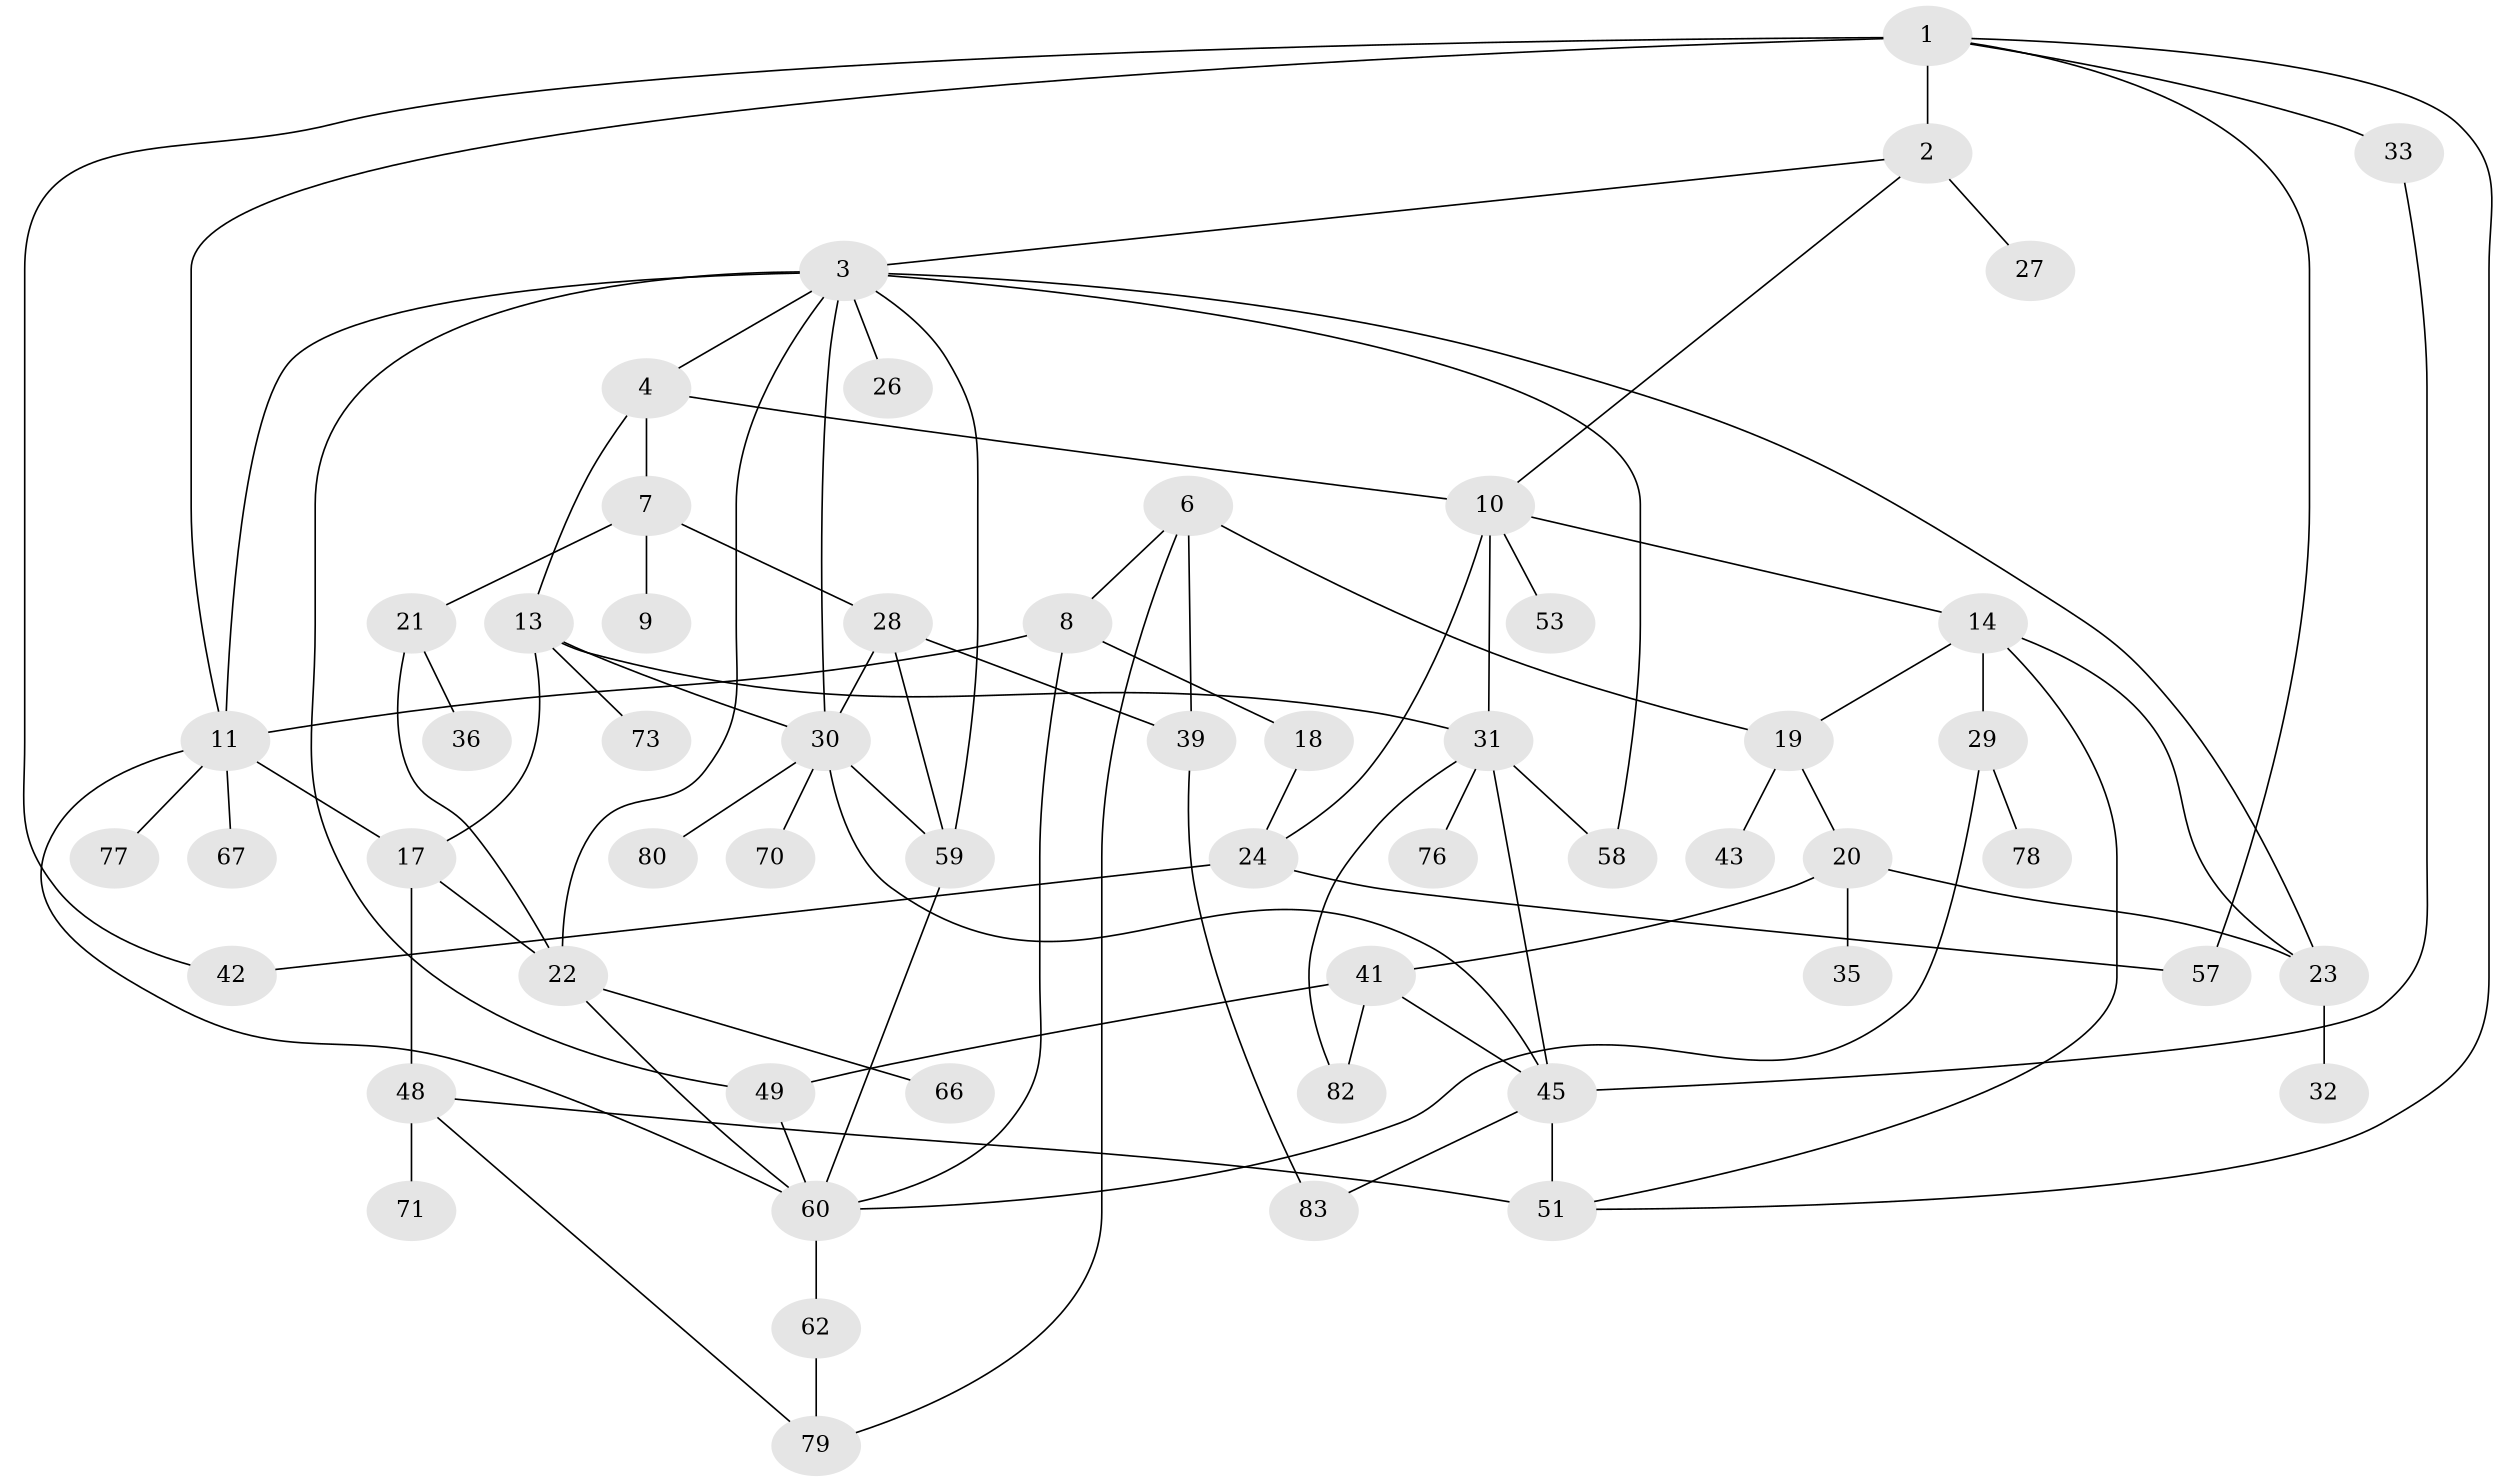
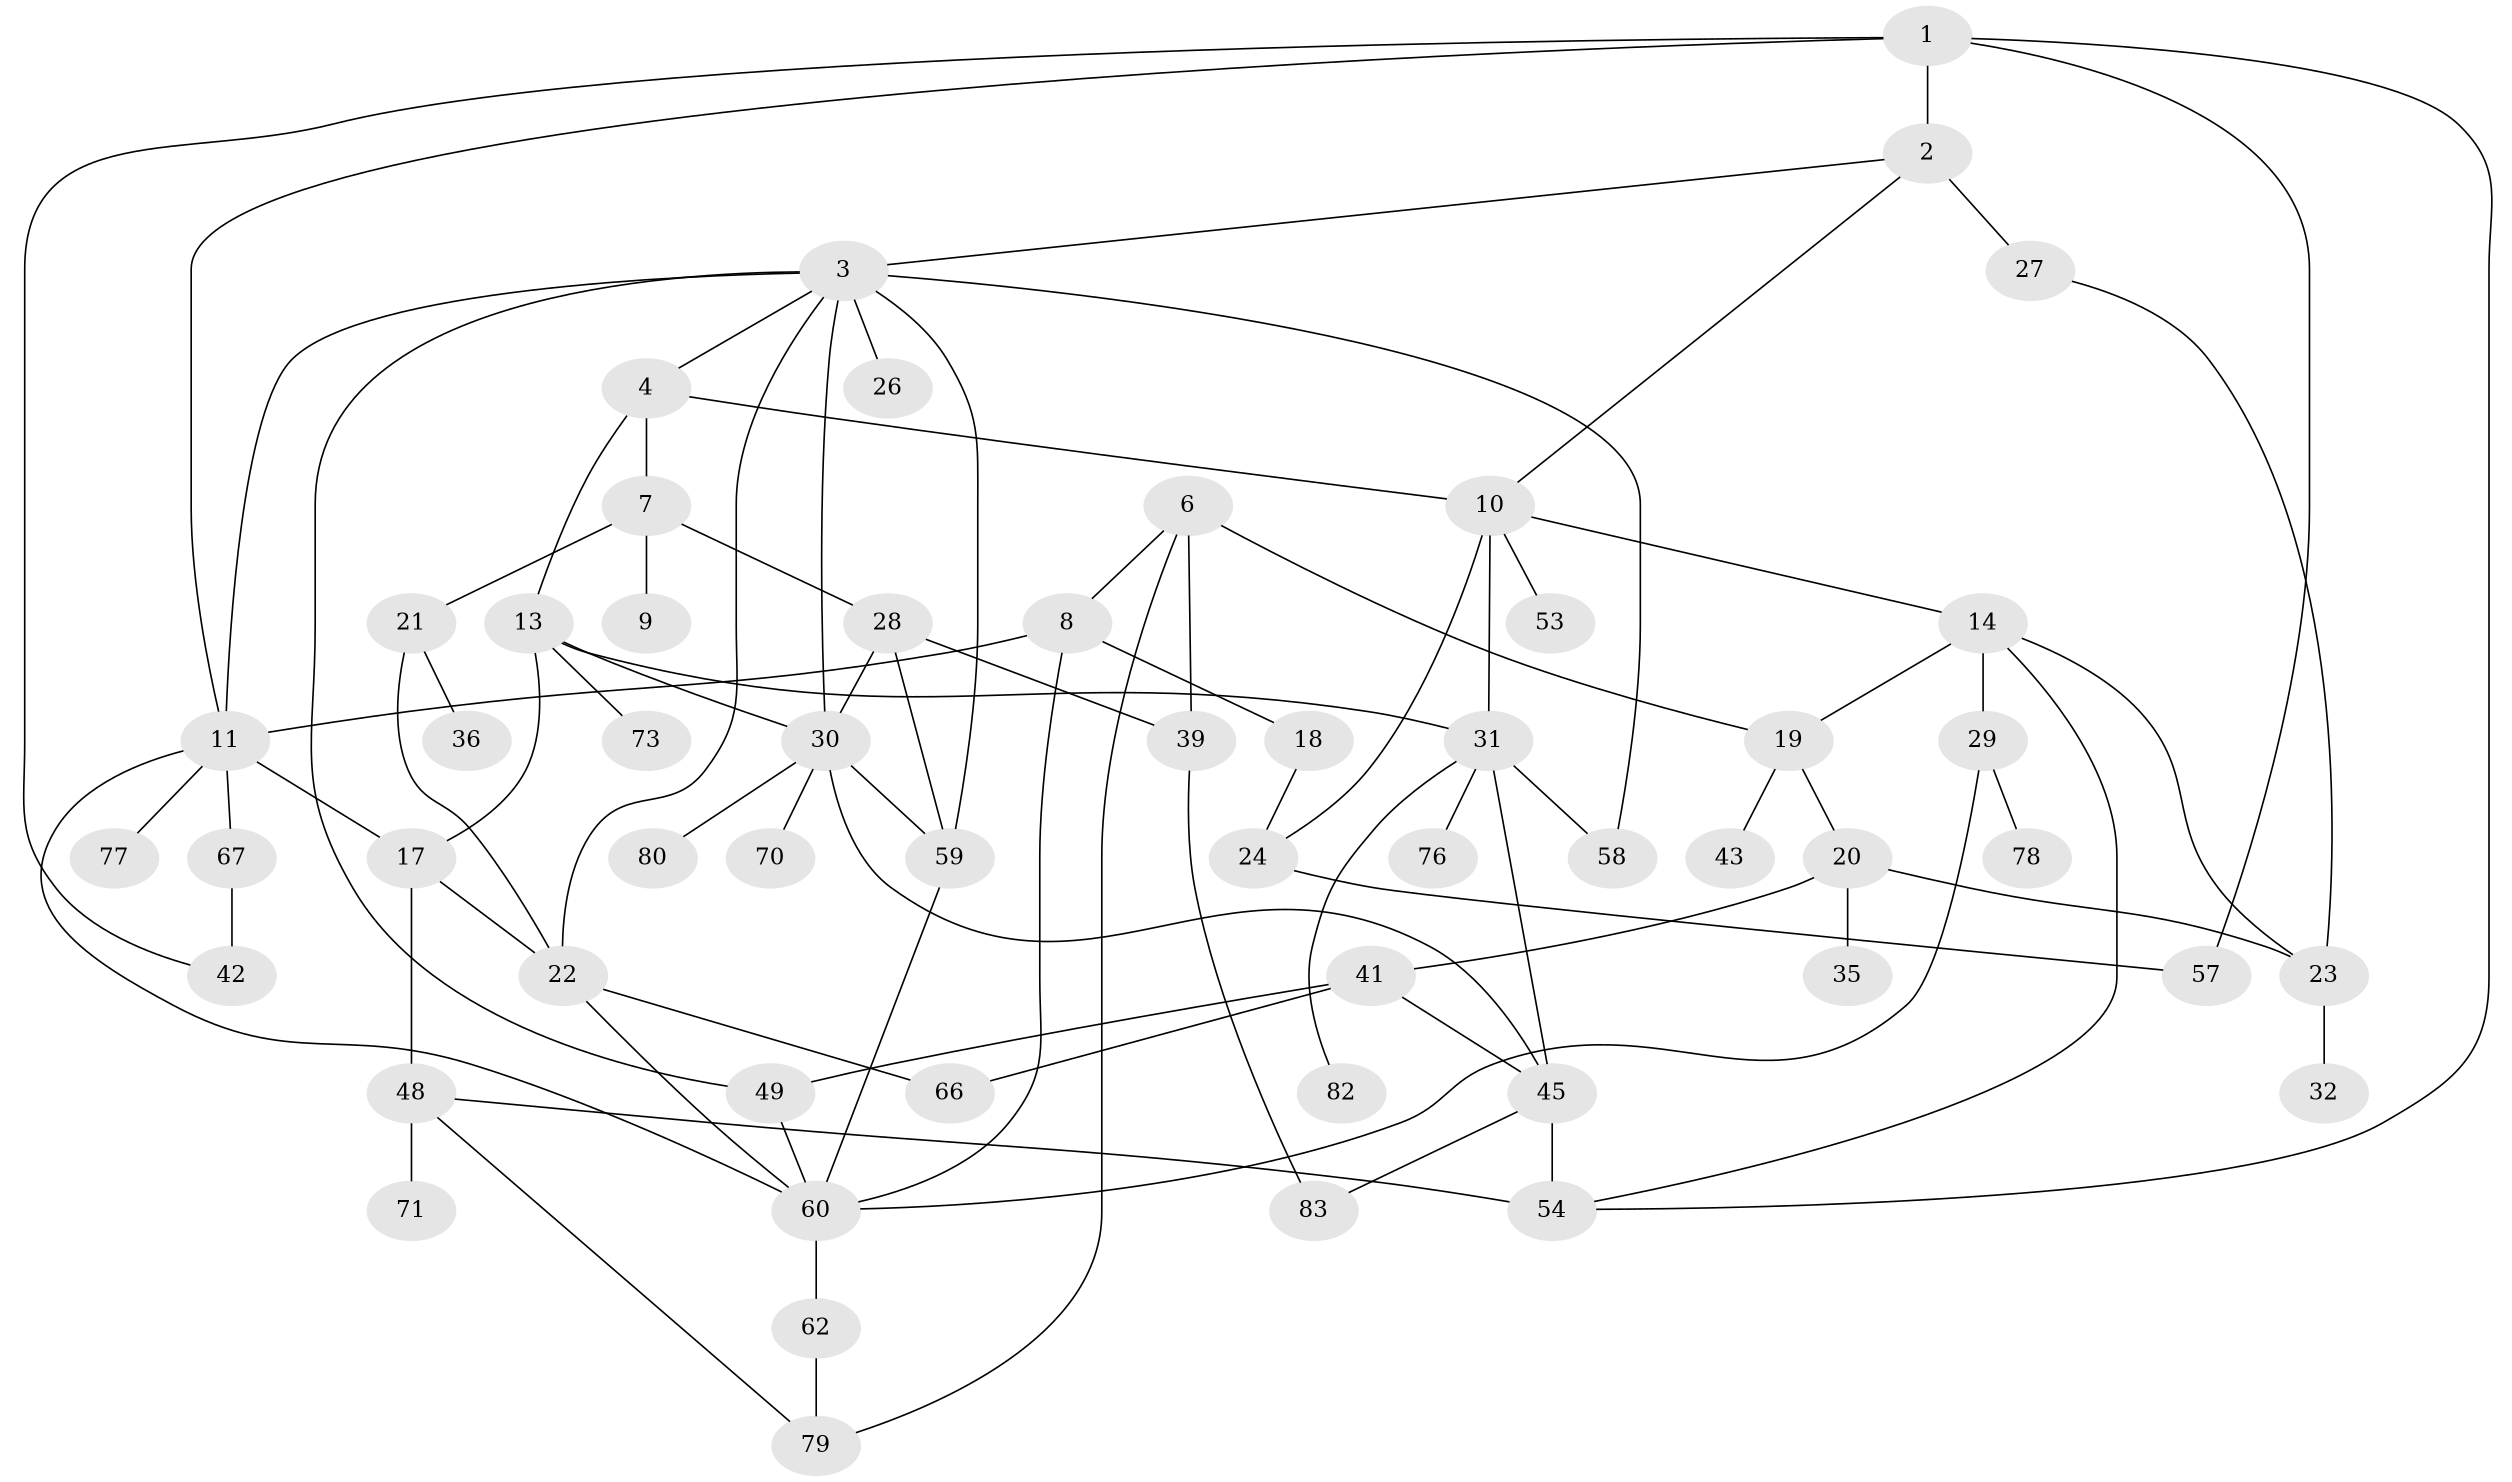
(2399, 153) -> none
(1706, 417) -> (2296, 545)
(743, 918) -> (232, 917)
(1356, 1035) -> (1160, 1035)
(1552, 1211) -> (1552, 1211)
